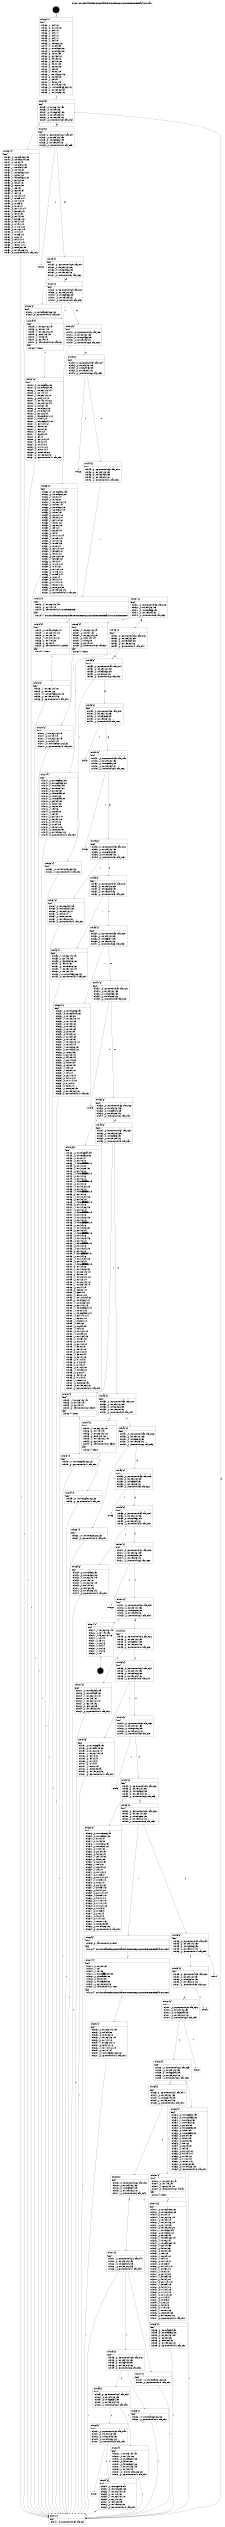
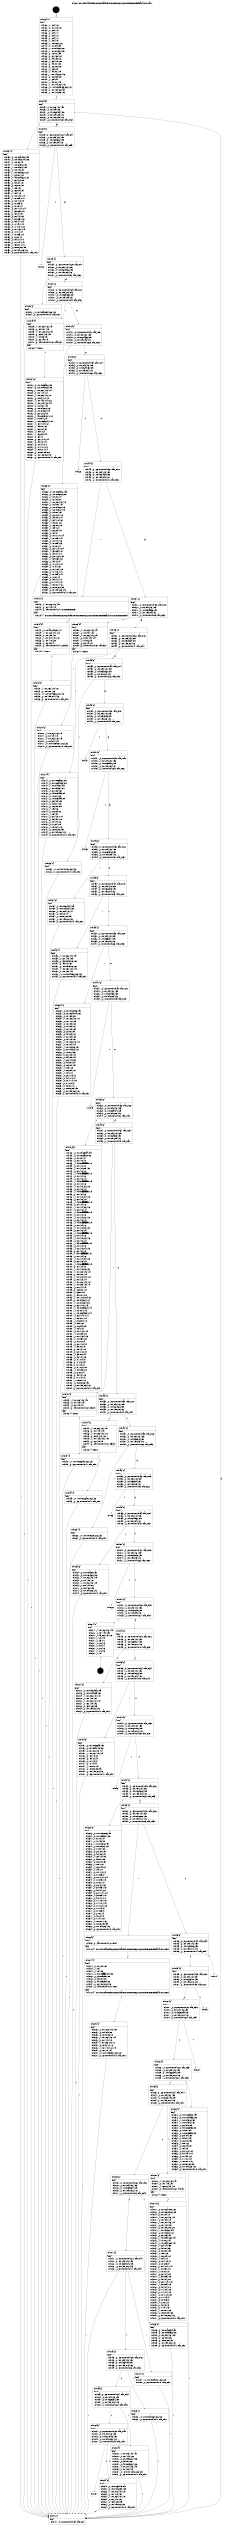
none -> (126, 539)
